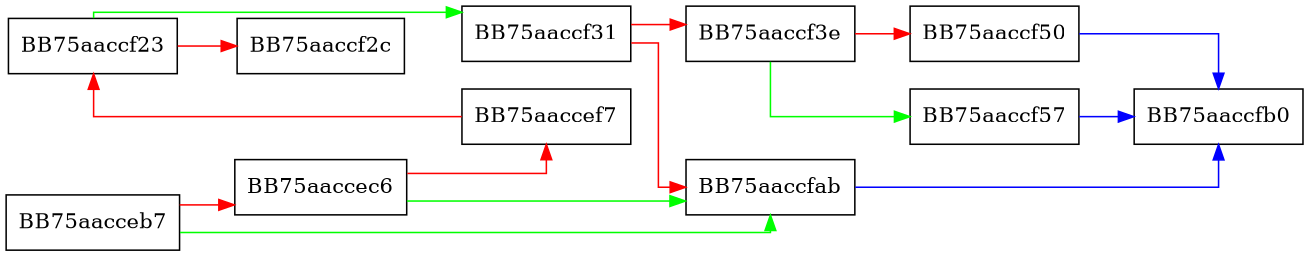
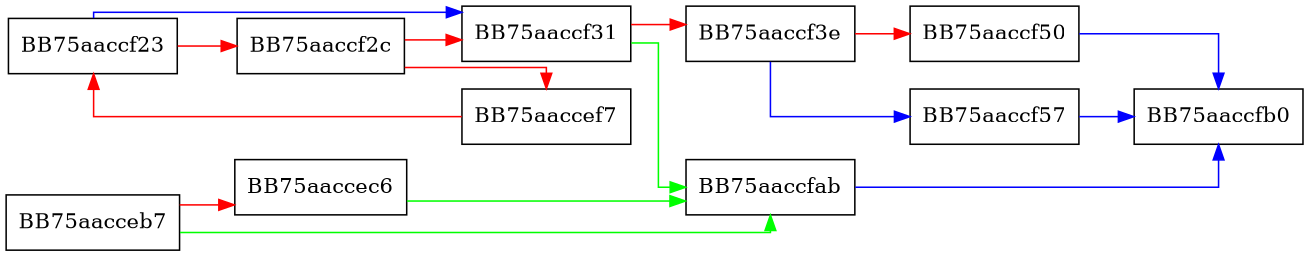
(267, 12) -> (267, 12)
none -> (425, 40)
(658, 107) -> (658, 107)
(805, 117) -> (805, 117)
(484, 173) -> (478, 68)
